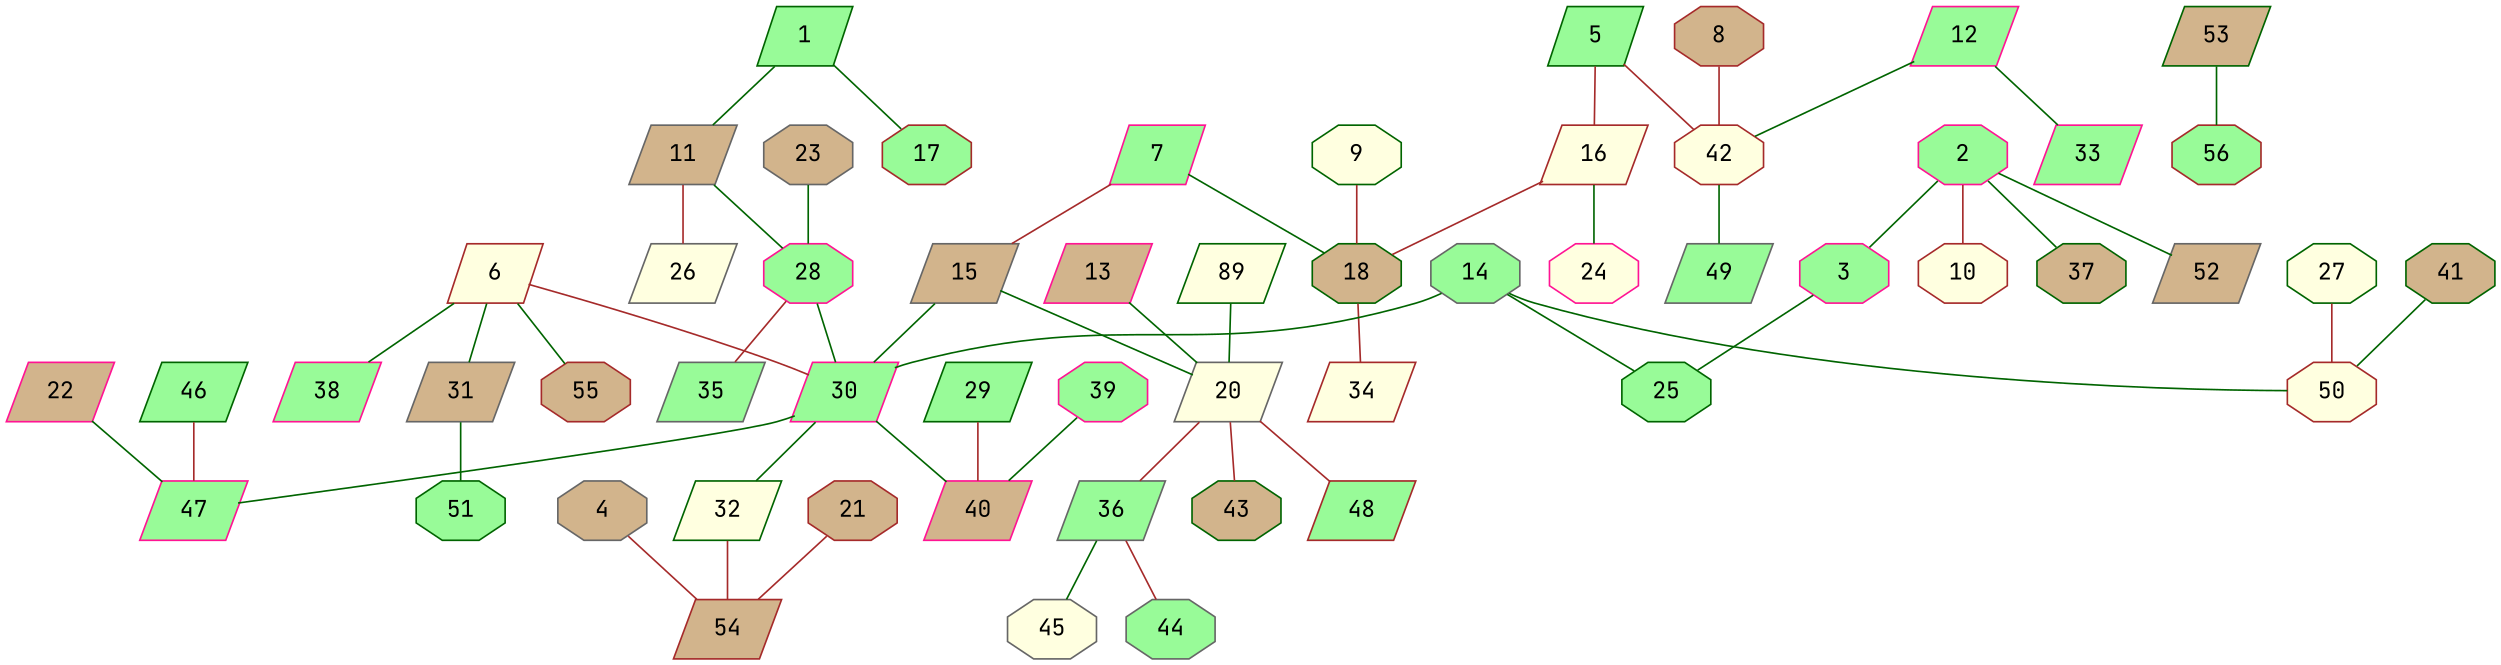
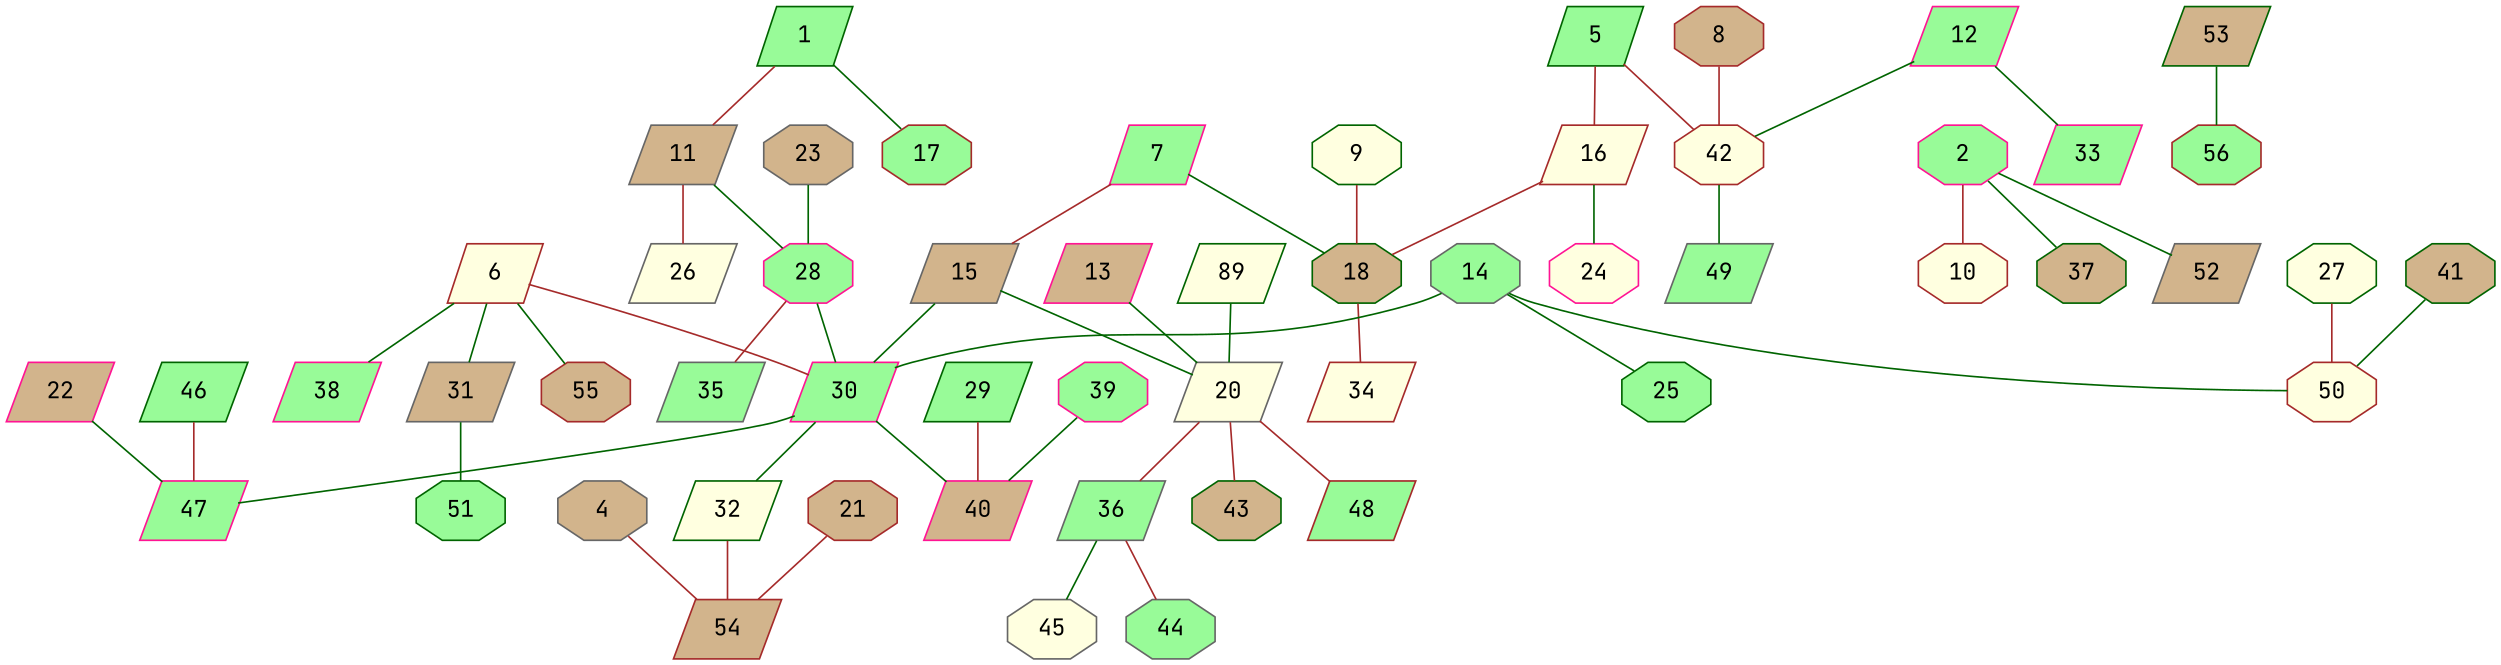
(744, 96) -> (744, 96)
(1844, 273) -> none
